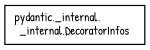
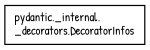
(75, 25) -> (75, 25)
